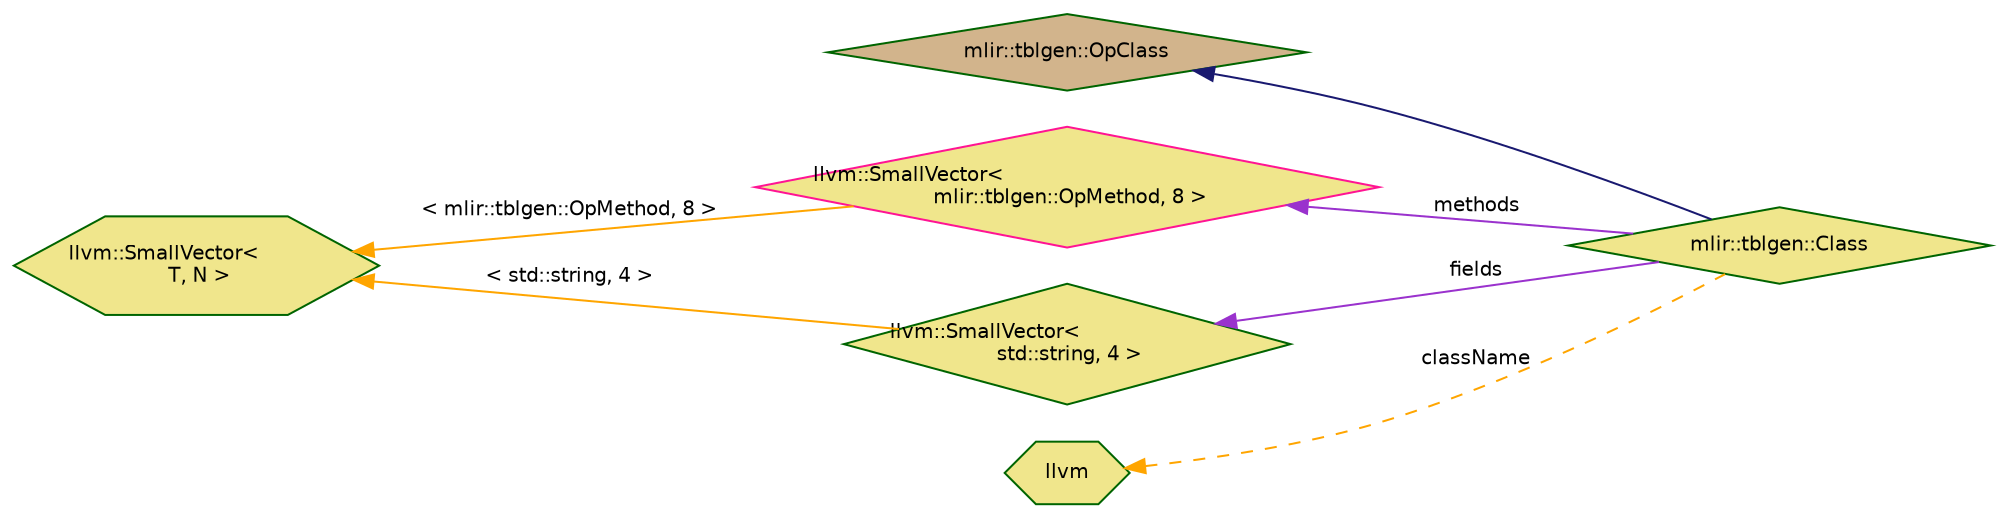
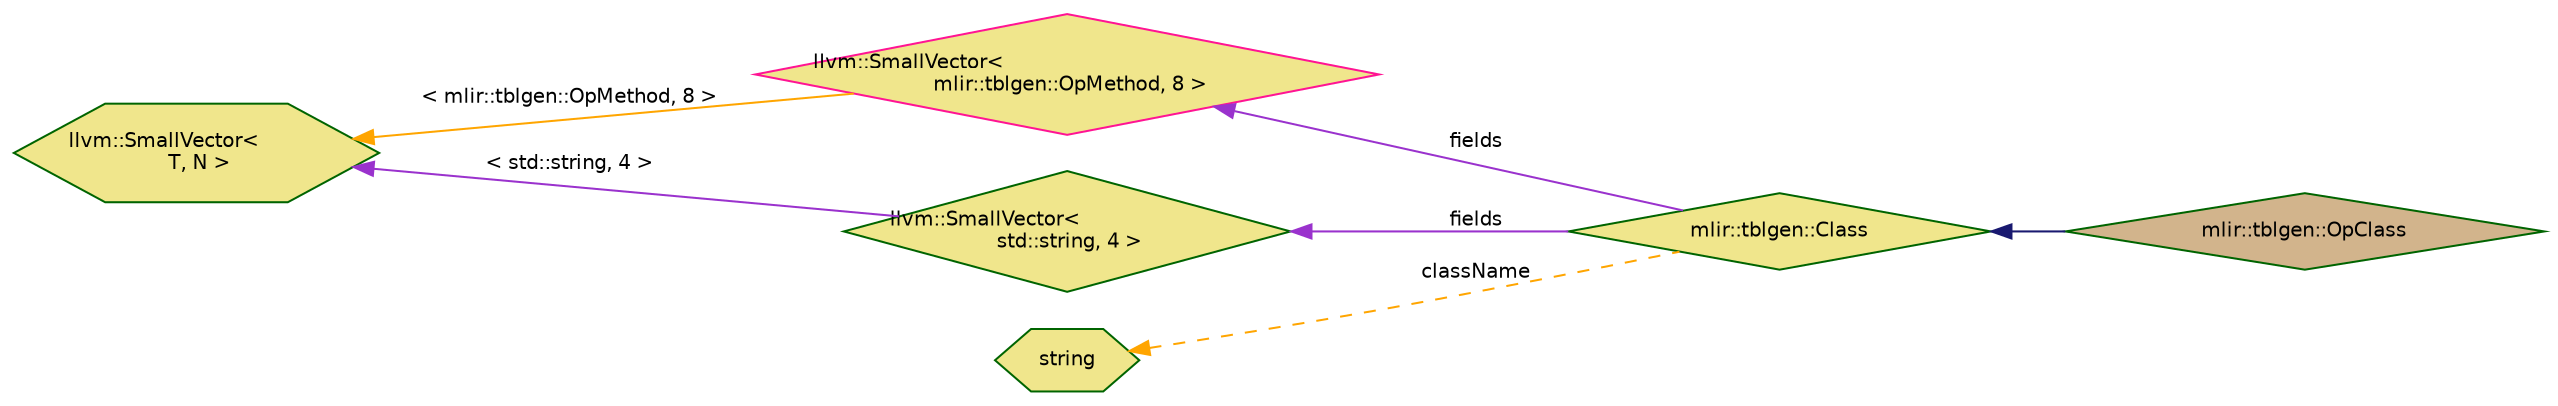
(1467, 134) -> (2039, 231)
(1474, 206) -> (1474, 142)
(636, 305) -> (636, 193)
(1067, 473) -> (1067, 360)
